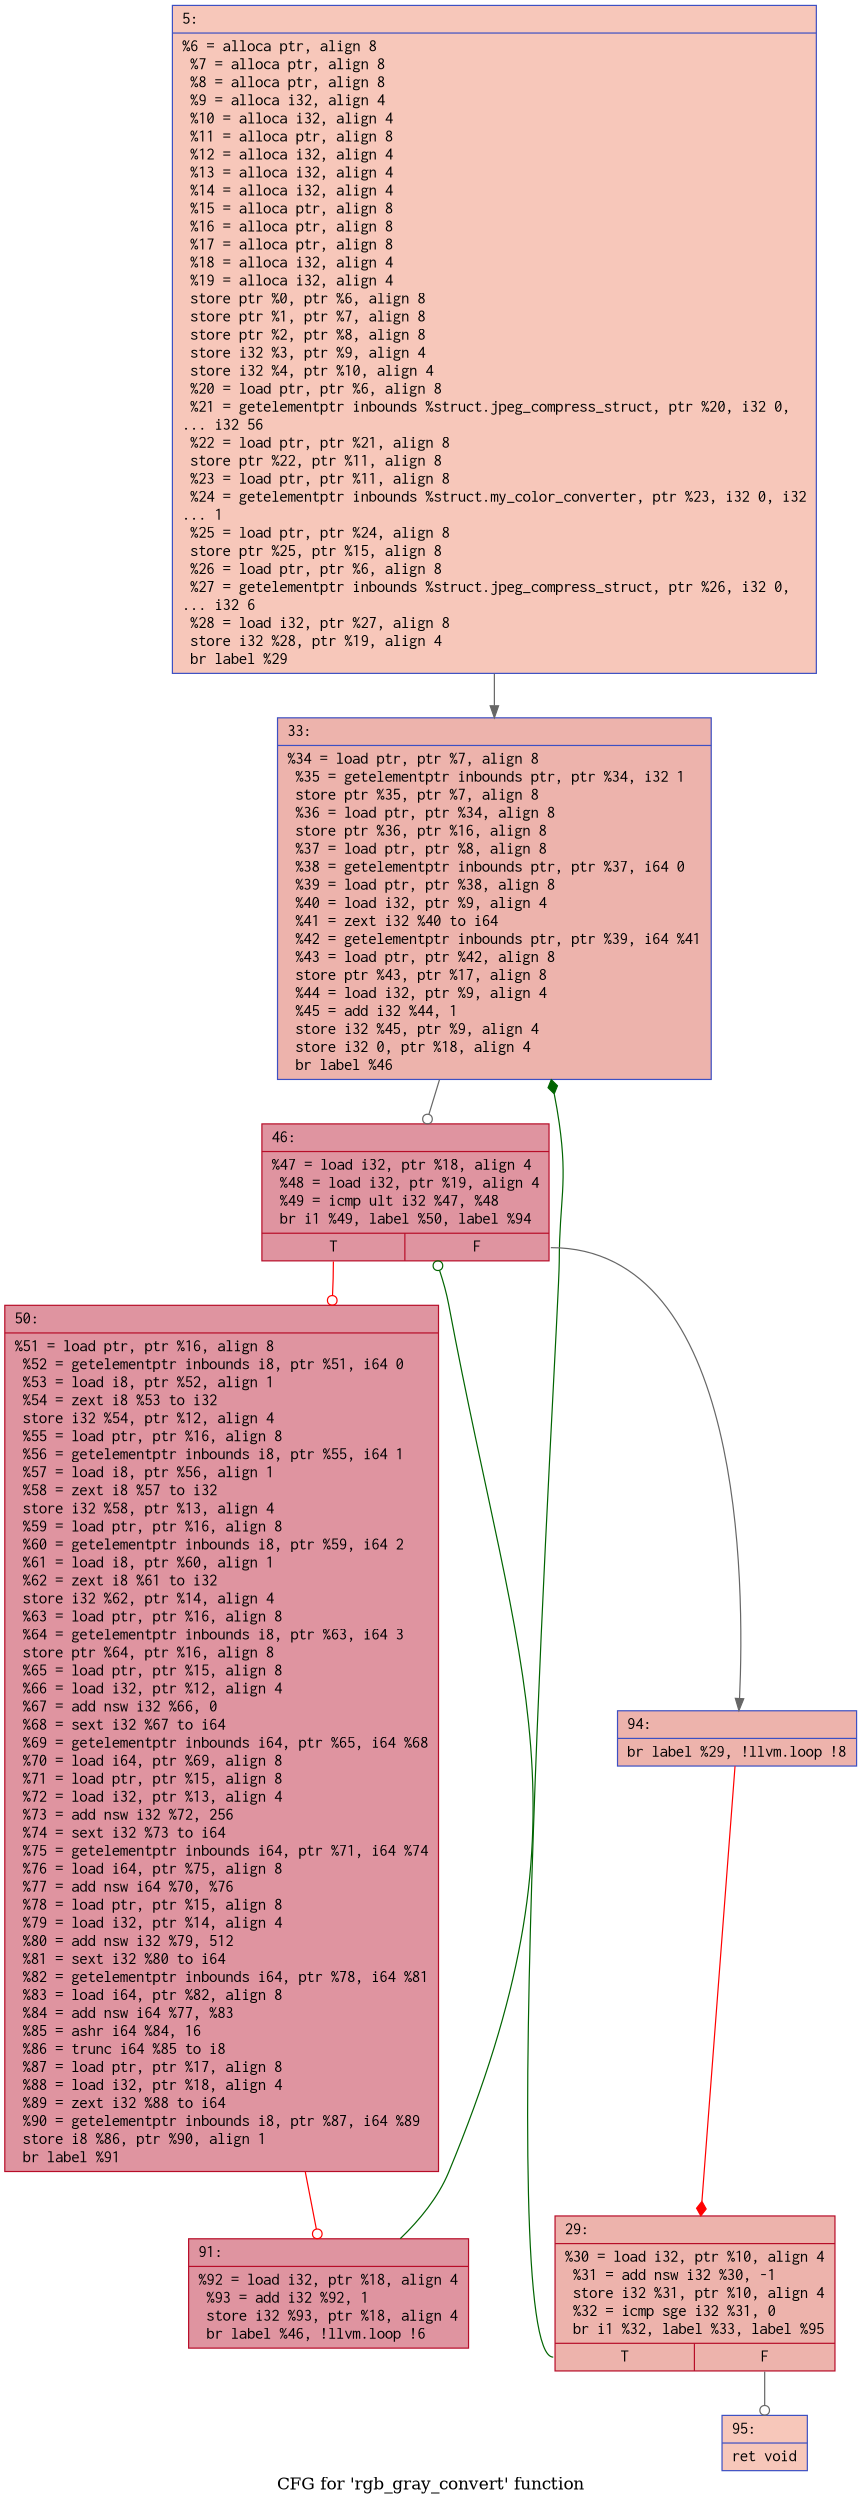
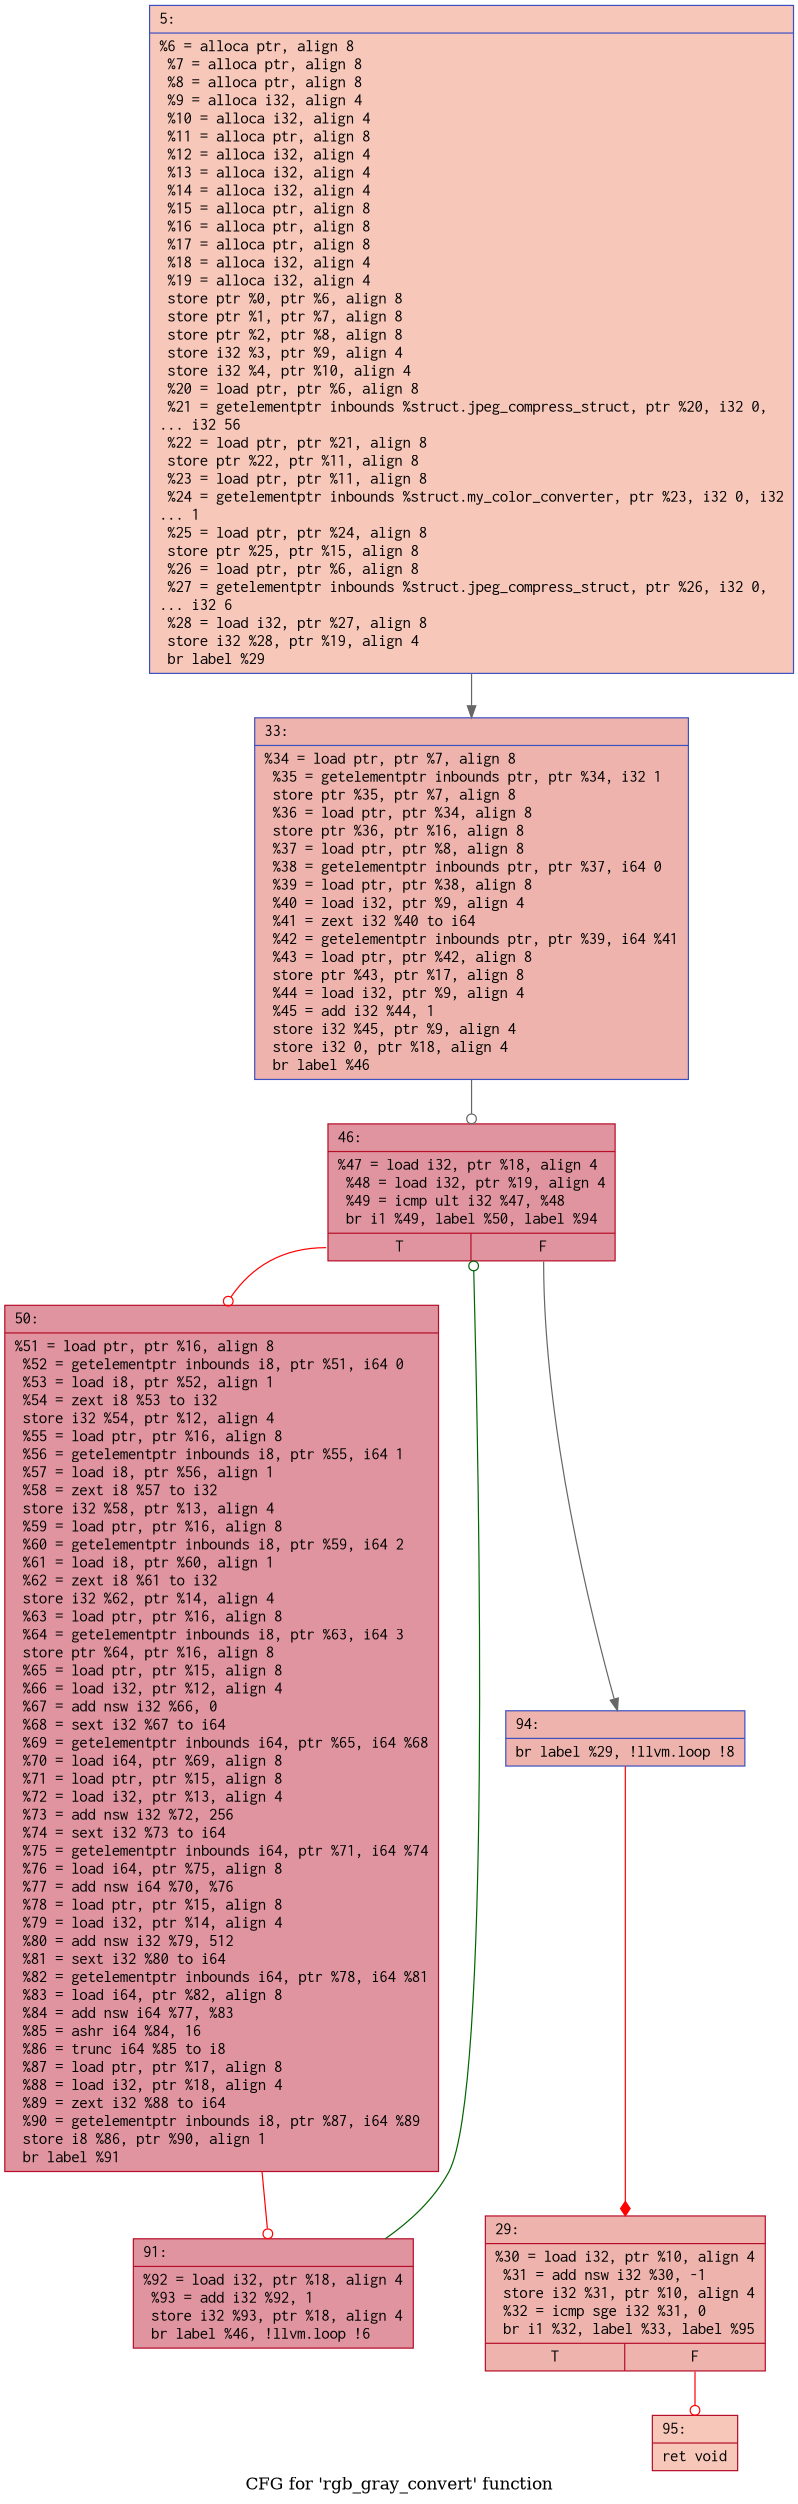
(538, 1727) -> none
(765, 2389) -> (695, 2389)
(765, 2443) -> (695, 2443)
